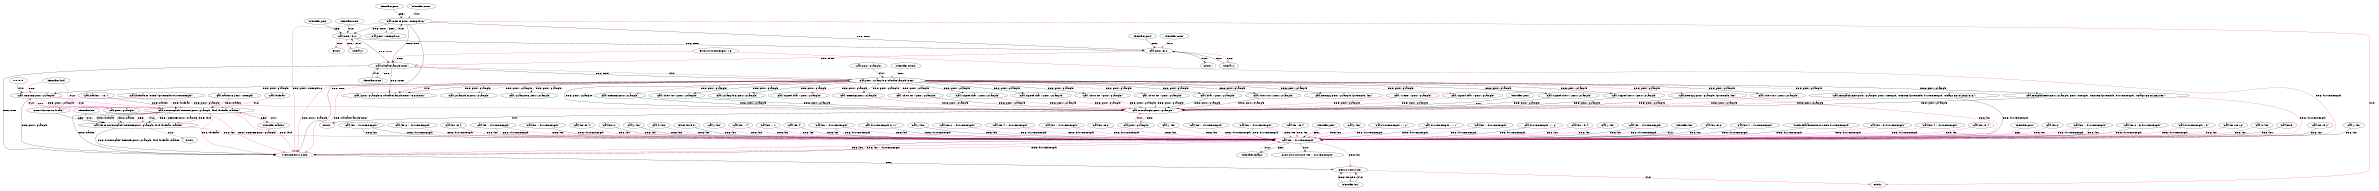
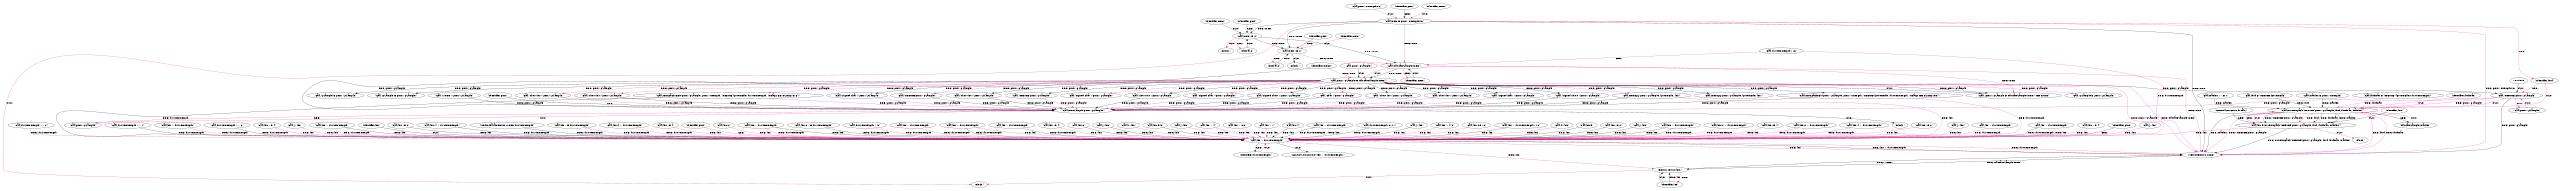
(389, 27) -> (2145, 24)
(396, 30) -> (1385, 13)
(405, 44) -> (1404, 43)
(716, 51) -> (1781, 51)
(901, 73) -> (1349, 73)
(17, 76) -> (1845, 70)
(391, 80) -> (1767, 70)
(1090, 85) -> (1349, 88)
(161, 95) -> (2398, 95)
(277, 95) -> (2464, 95)
none -> (2265, 95)
(1288, 105) -> (760, 108)
(698, 106) -> (426, 85)
(274, 125) -> (2415, 125)
(687, 125) -> (1155, 125)
none -> (1237, 125)
none -> (1445, 125)
none -> (1521, 125)
(1821, 125) -> (507, 125)
(1252, 155) -> (1256, 155)
none -> (1933, 160)
(889, 162) -> (2004, 162)
